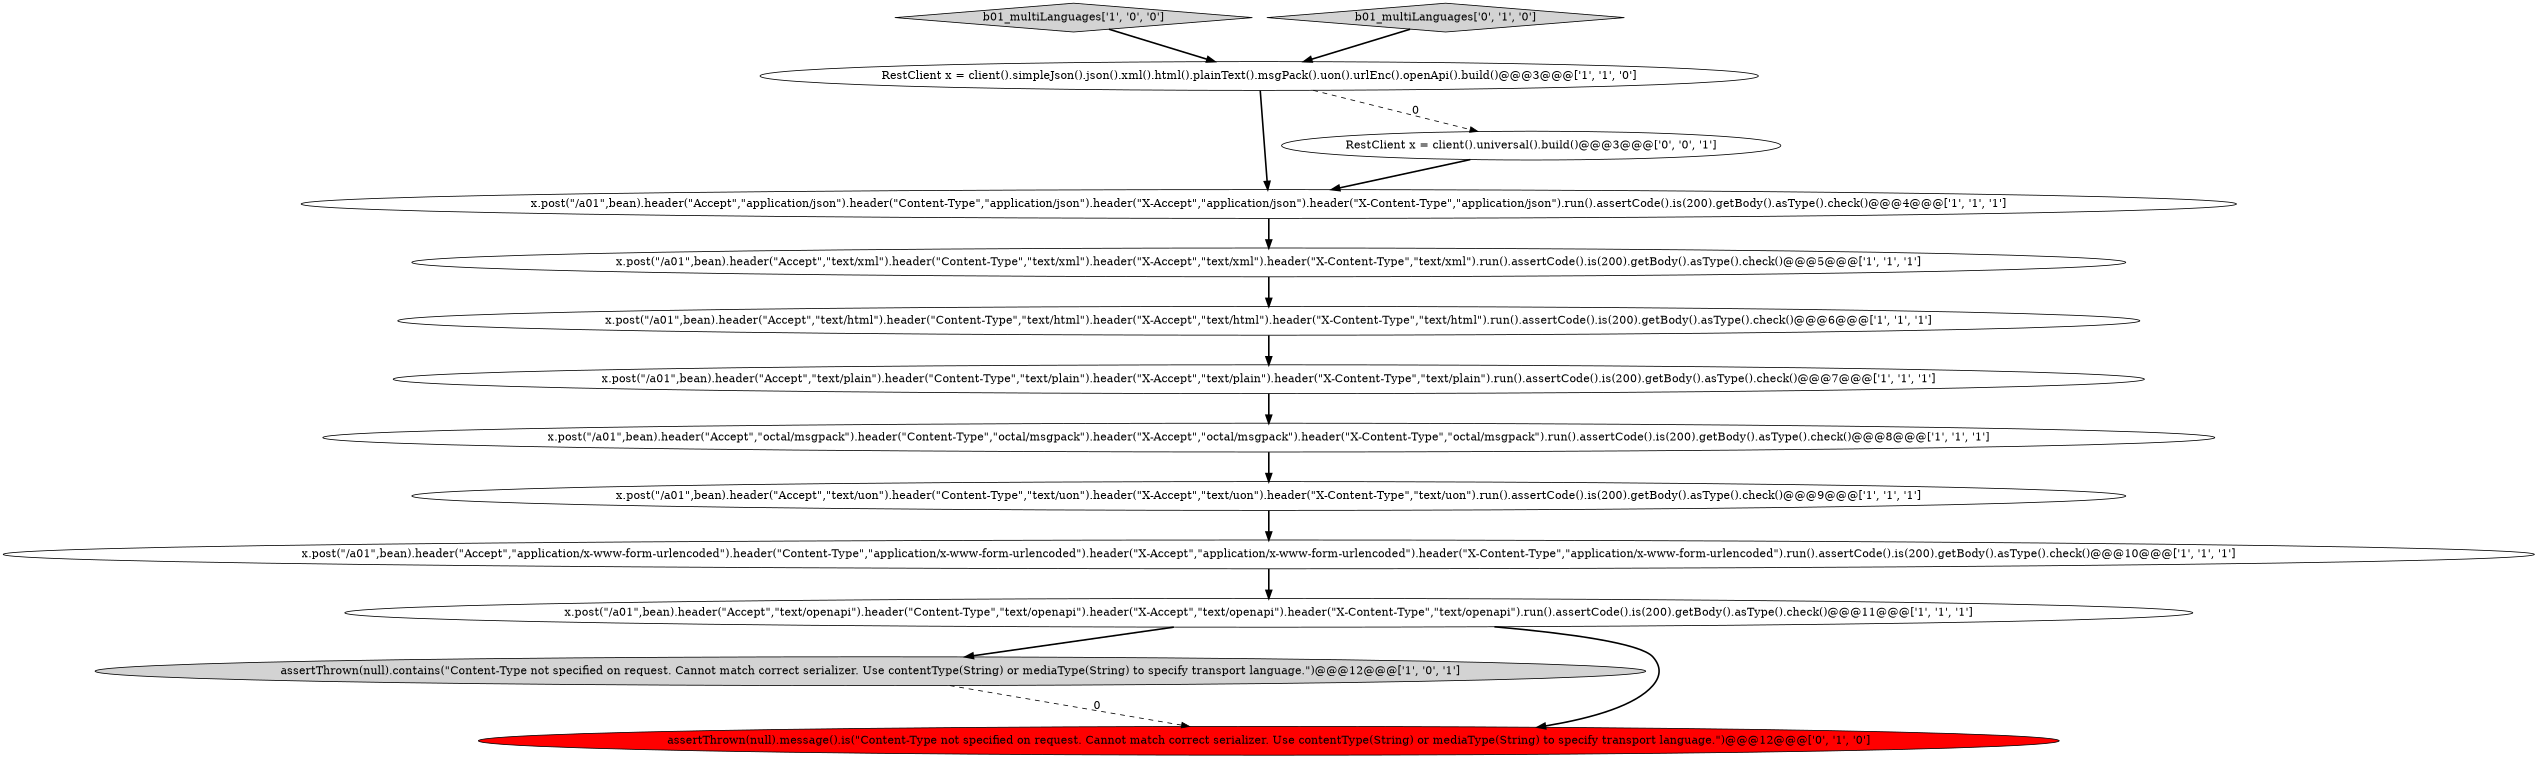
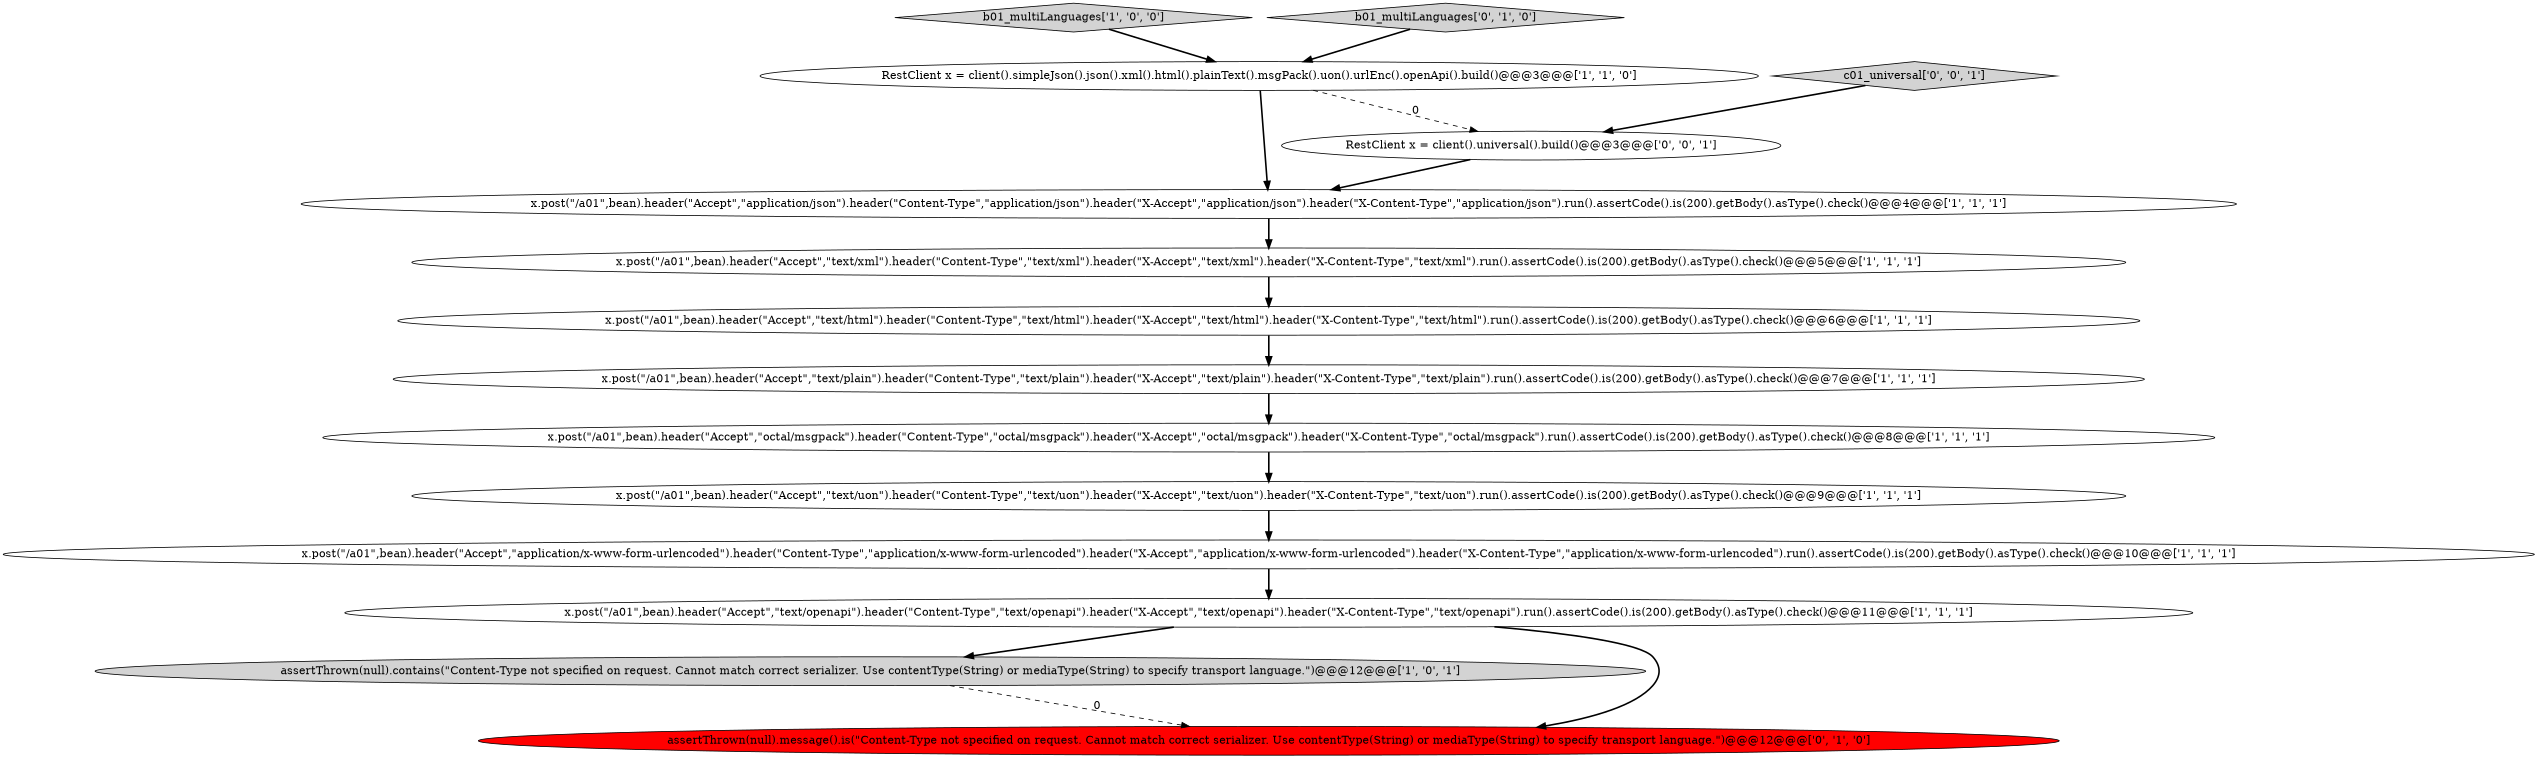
none -> (1914, 76)
